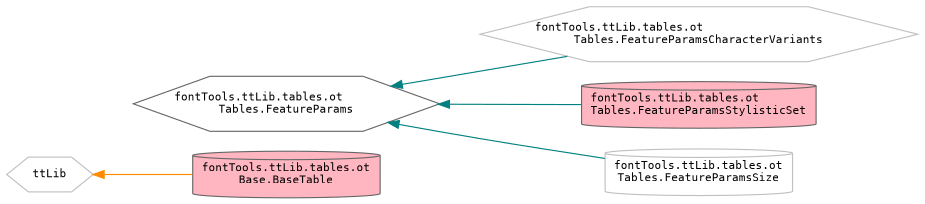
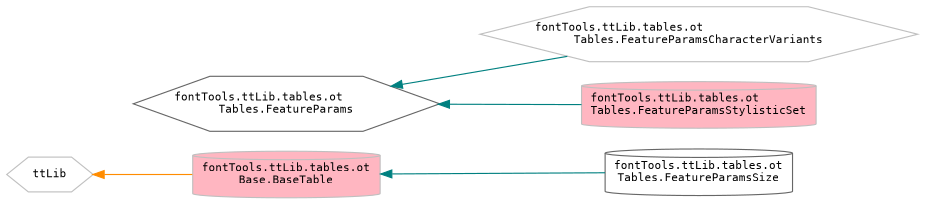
(699, 105) -> (699, 105)
(502, 142) -> (499, 173)
(699, 172) -> (699, 172)
(286, 174) -> (286, 174)
